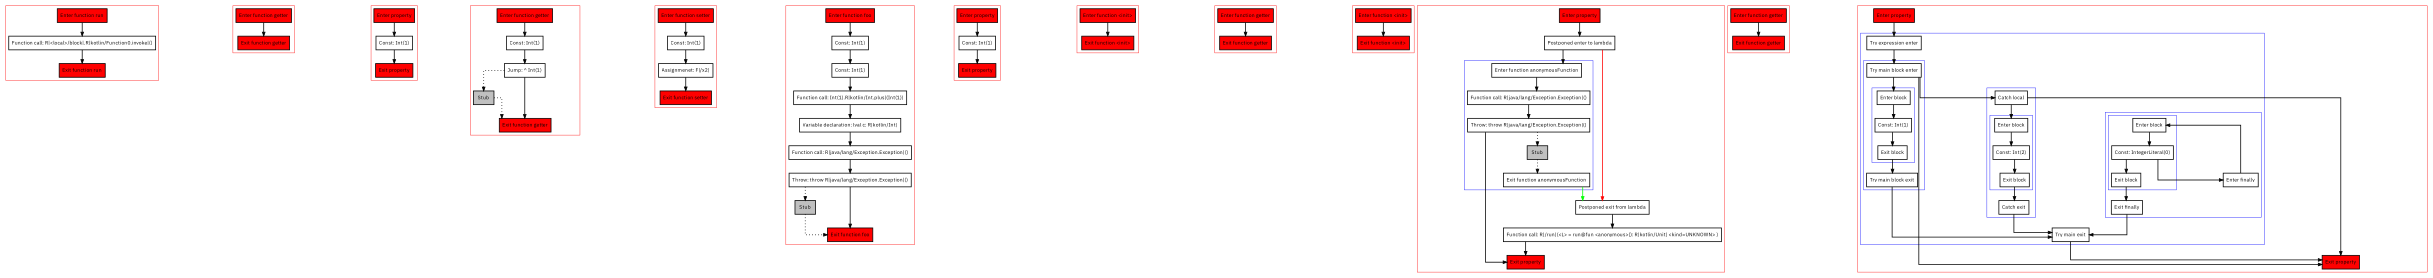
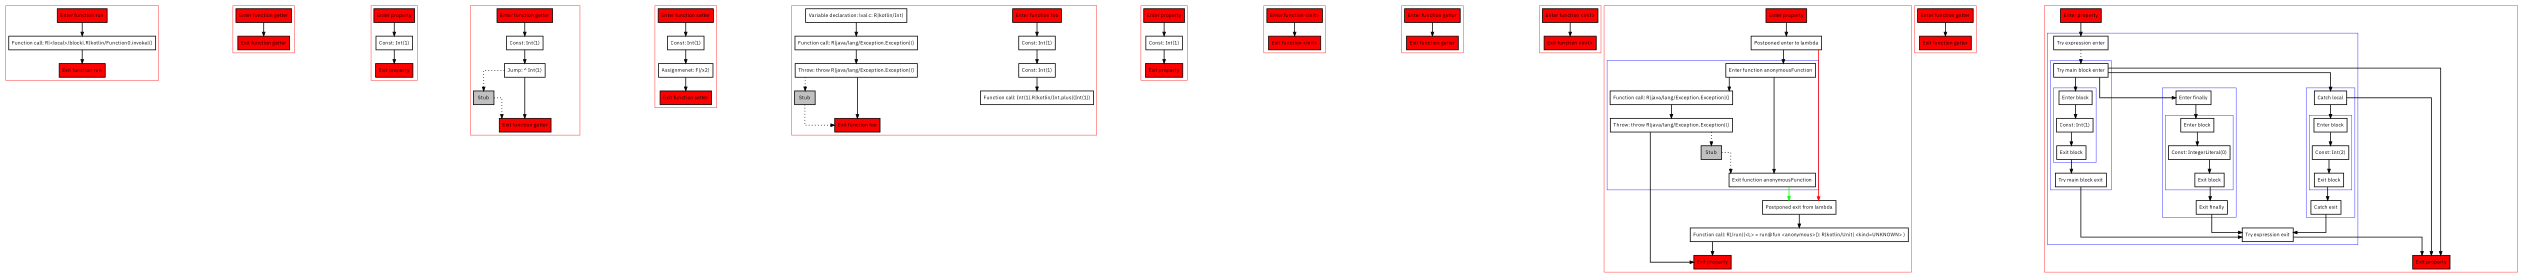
(1894, 55) -> (2081, 55)
(850, 110) -> none
none -> (1774, 123)
(2180, 180) -> (2126, 98)
(2071, 235) -> (2268, 235)
